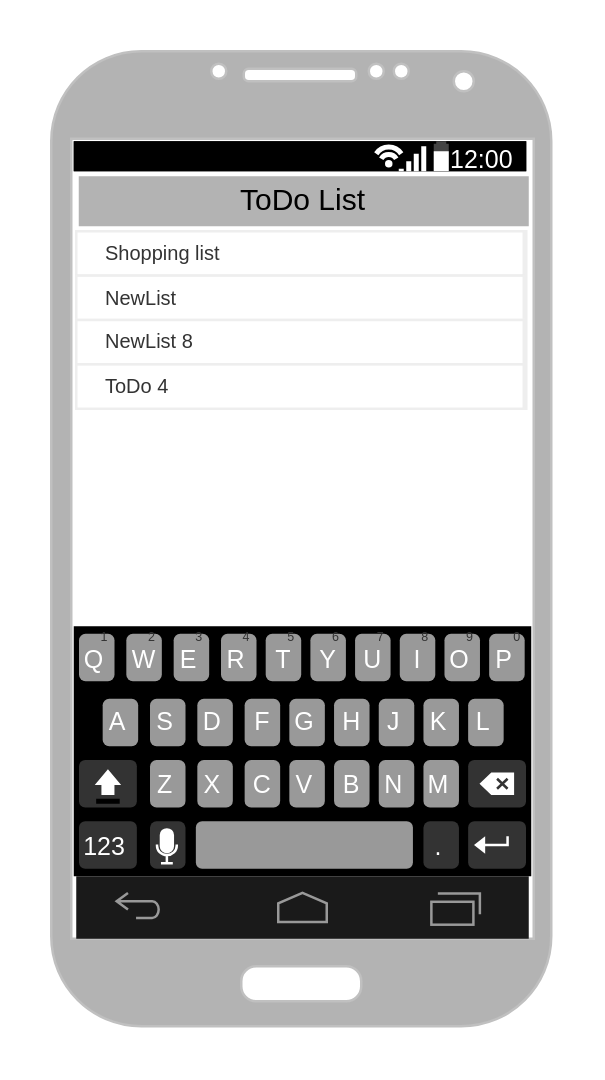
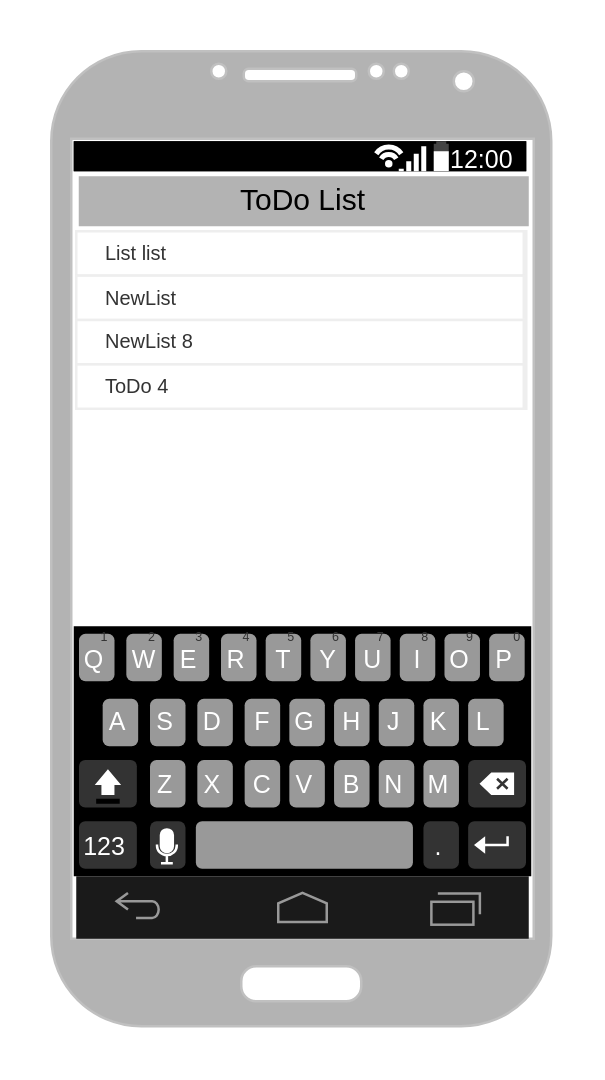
(169, 254) -> (146, 254)
